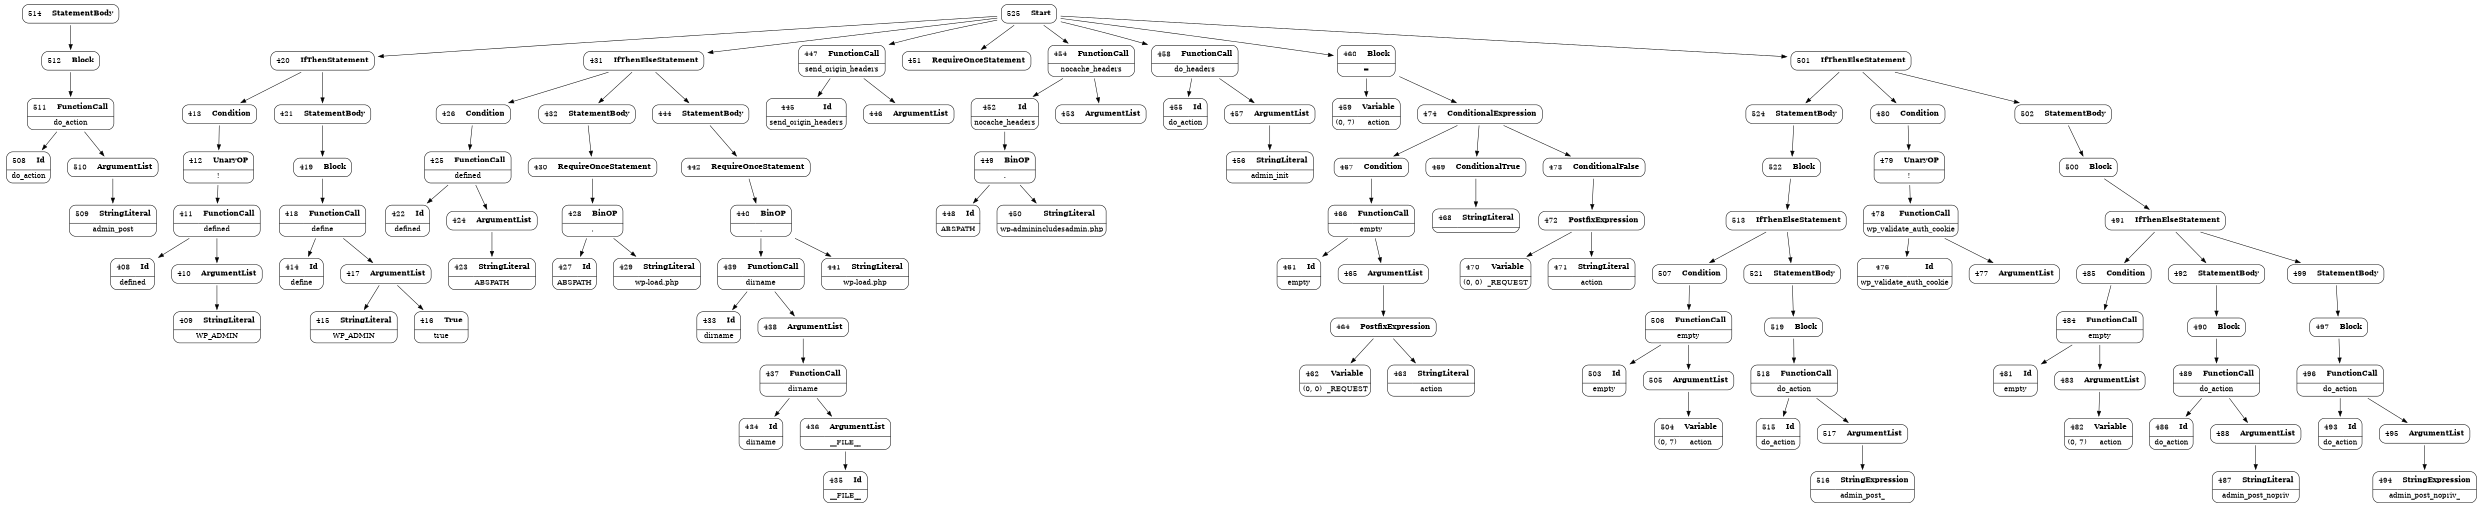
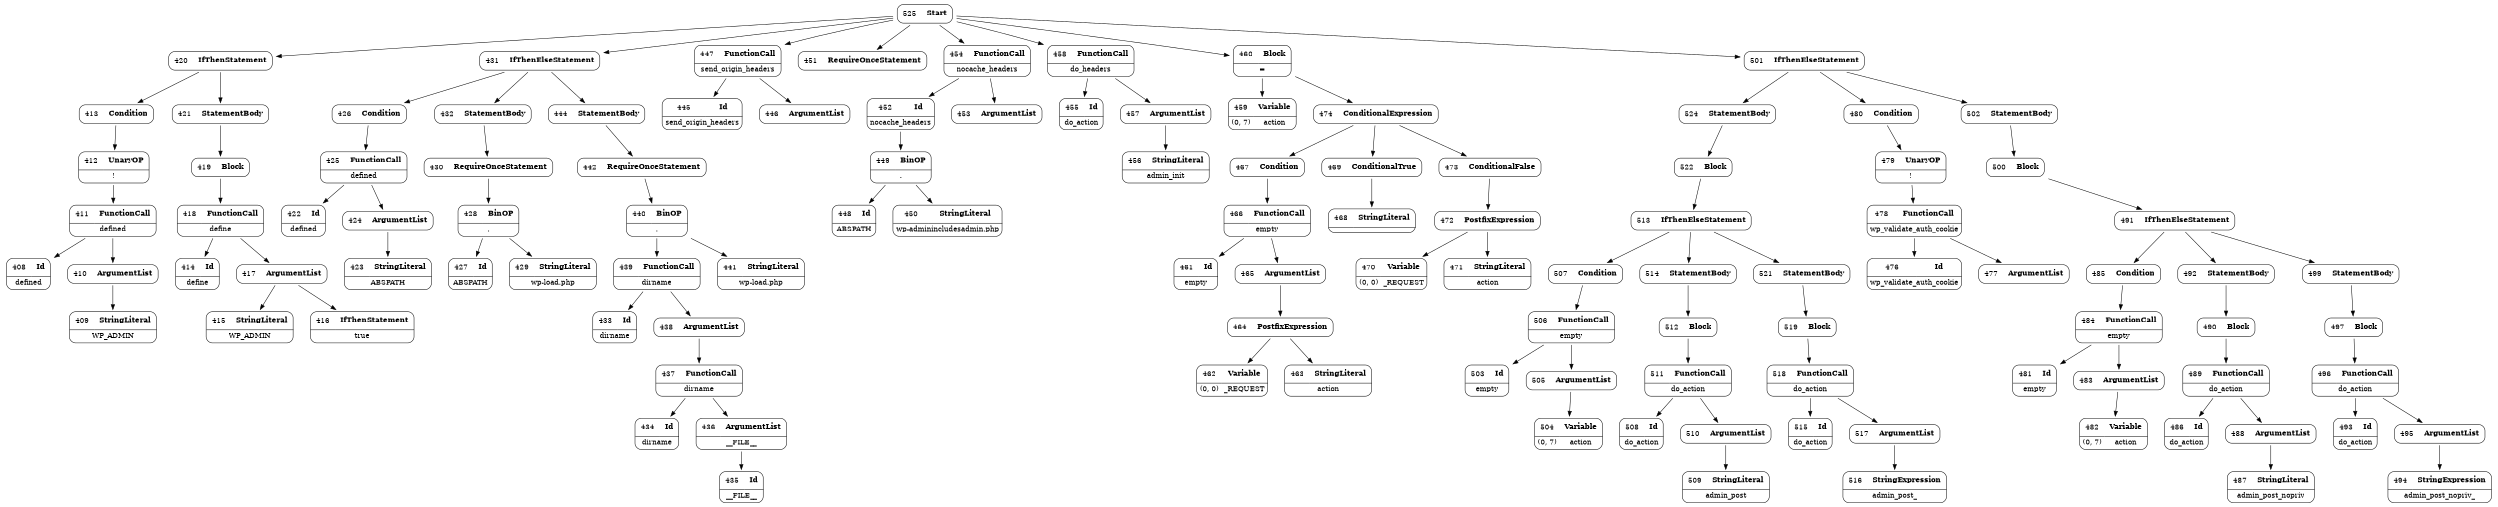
none -> (1690, 245)
(454, 320) -> (374, 320)
